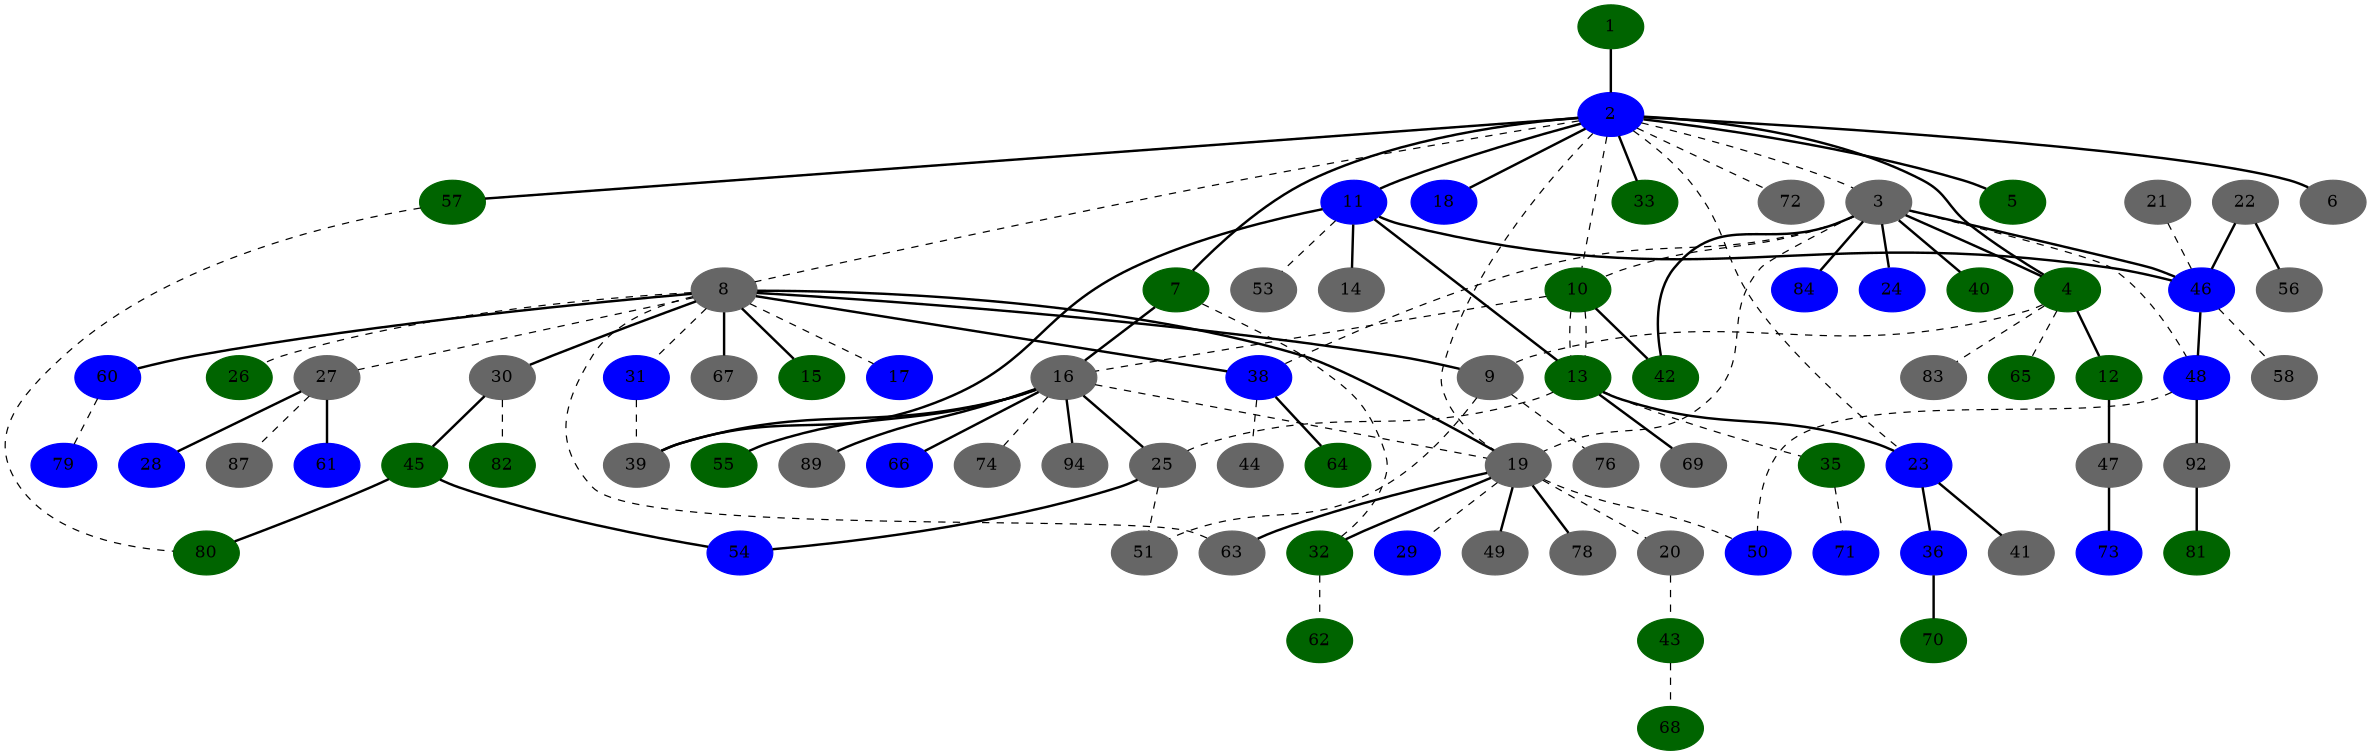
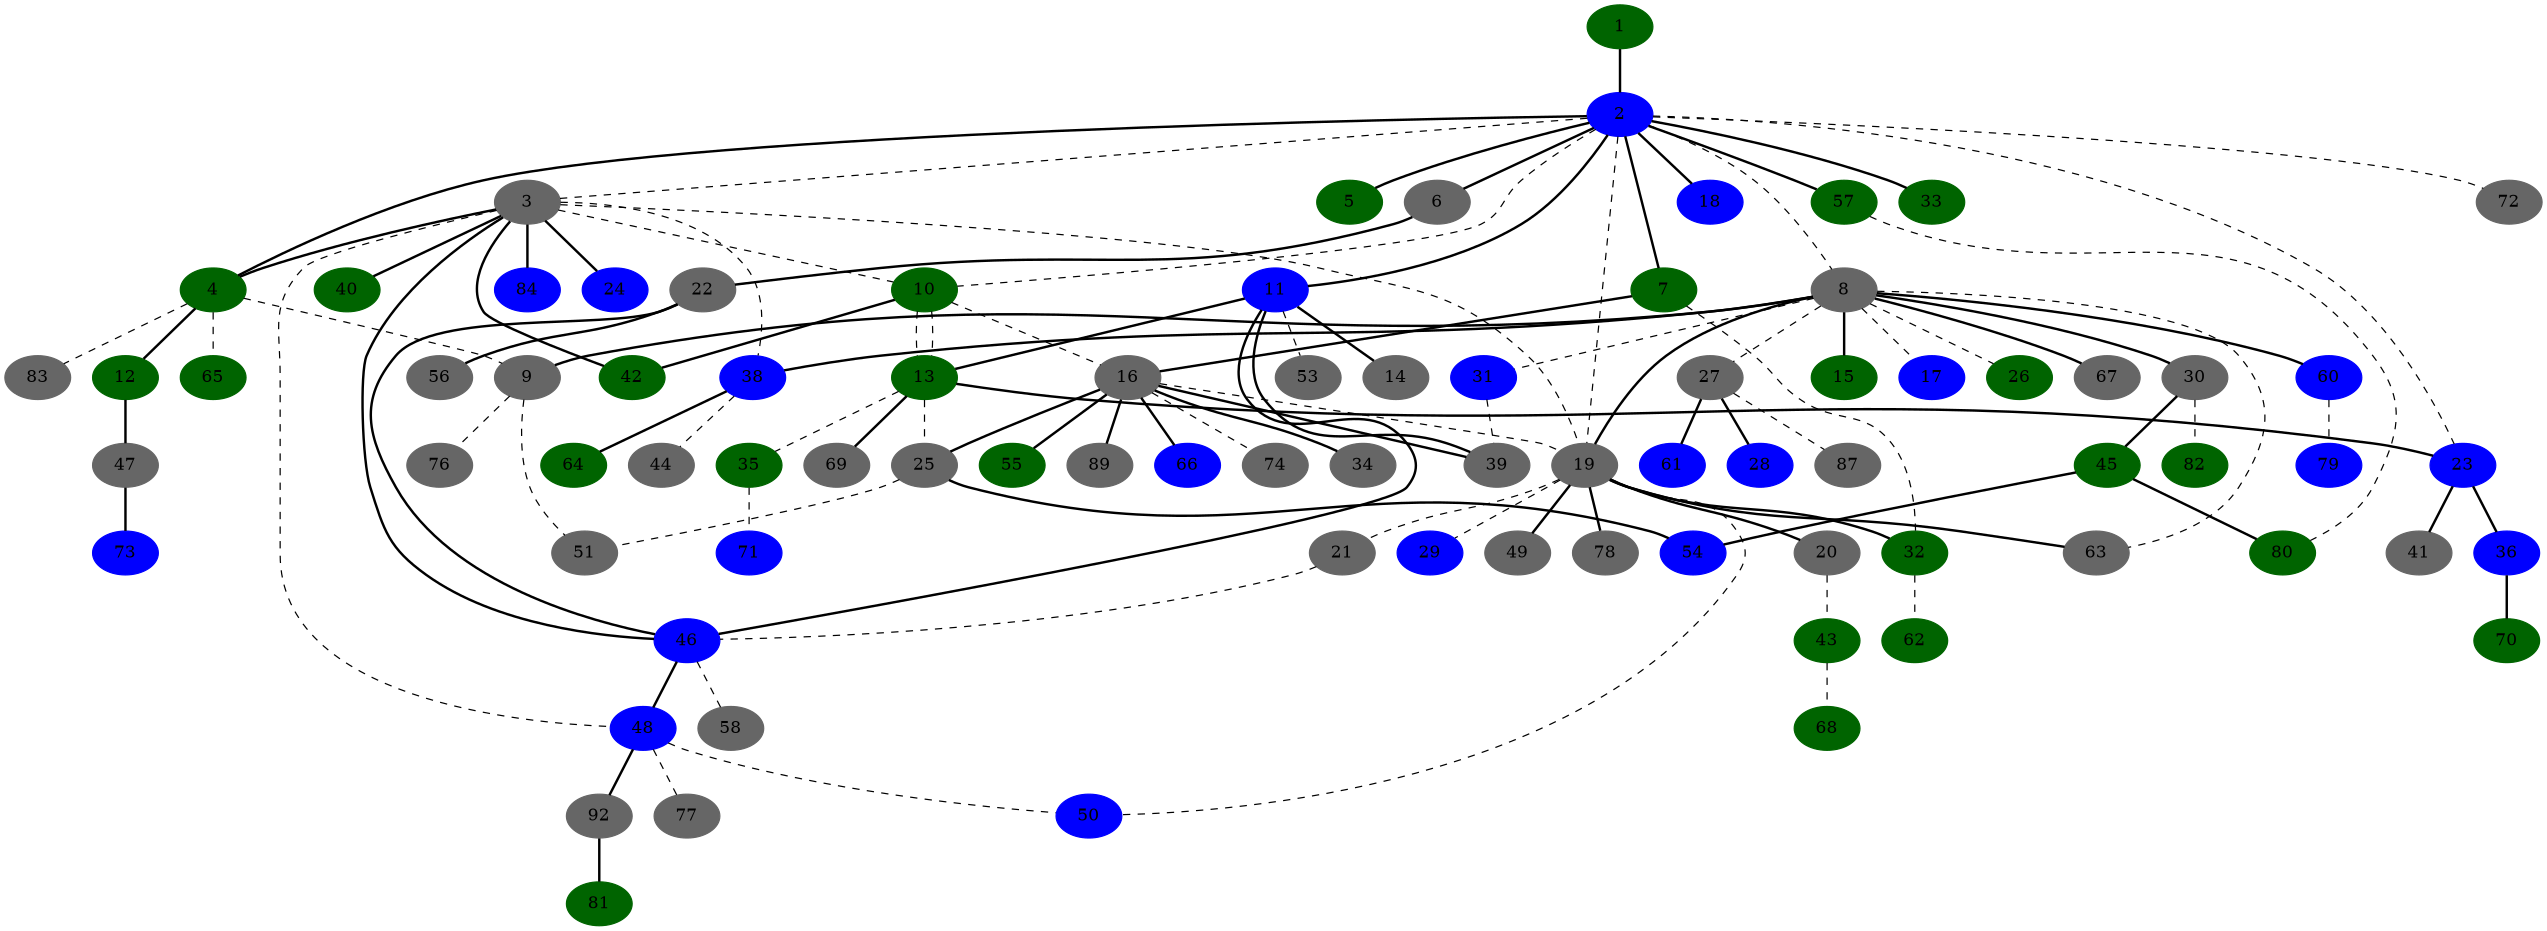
none -> (1075, 260)
(1075, 465) -> (1363, 465)
(1594, 509) -> (1739, 519)
none -> (1454, 511)
none -> (687, 816)
